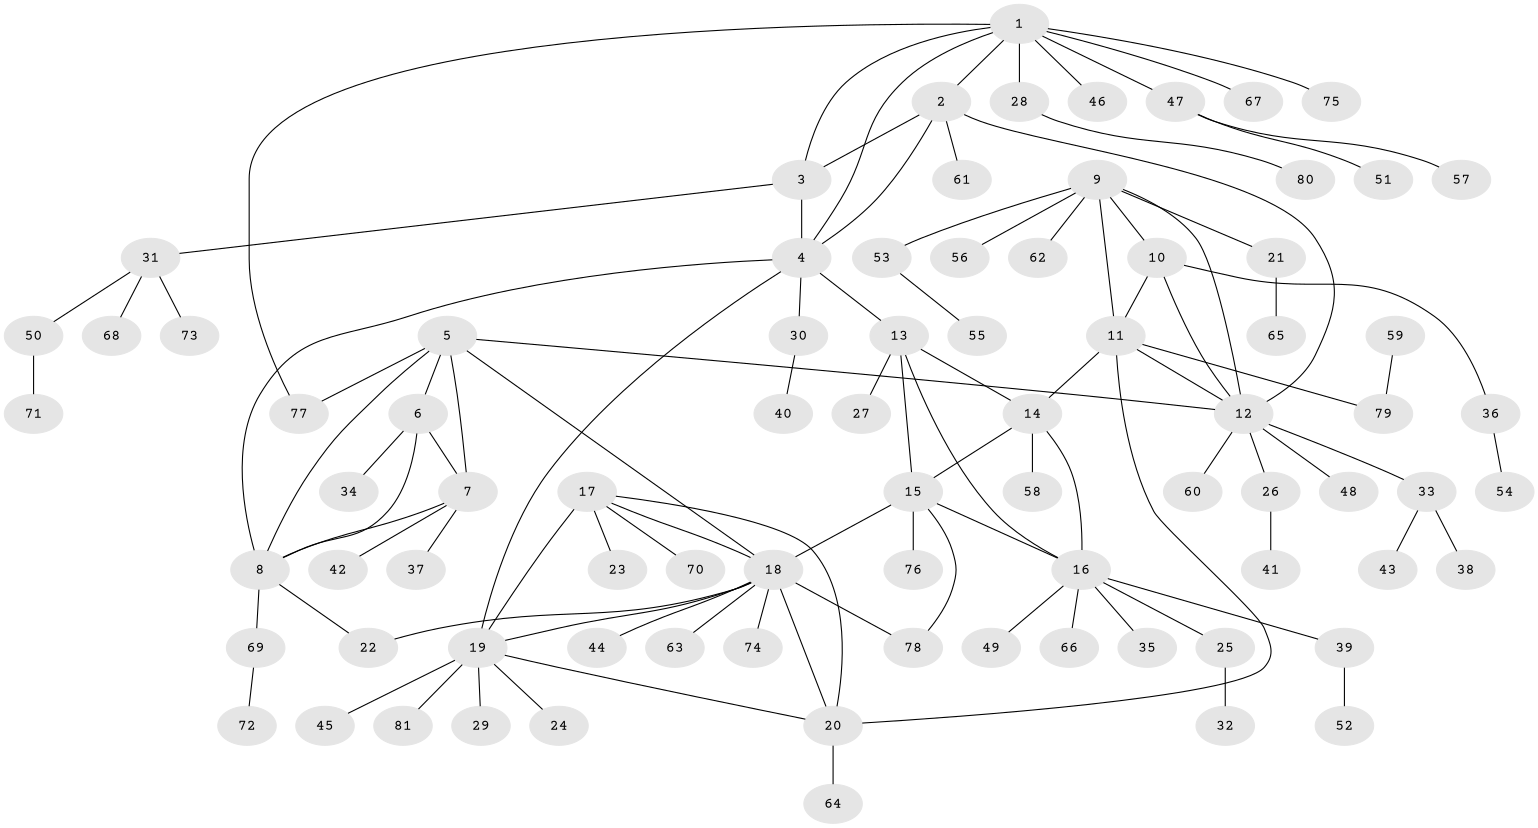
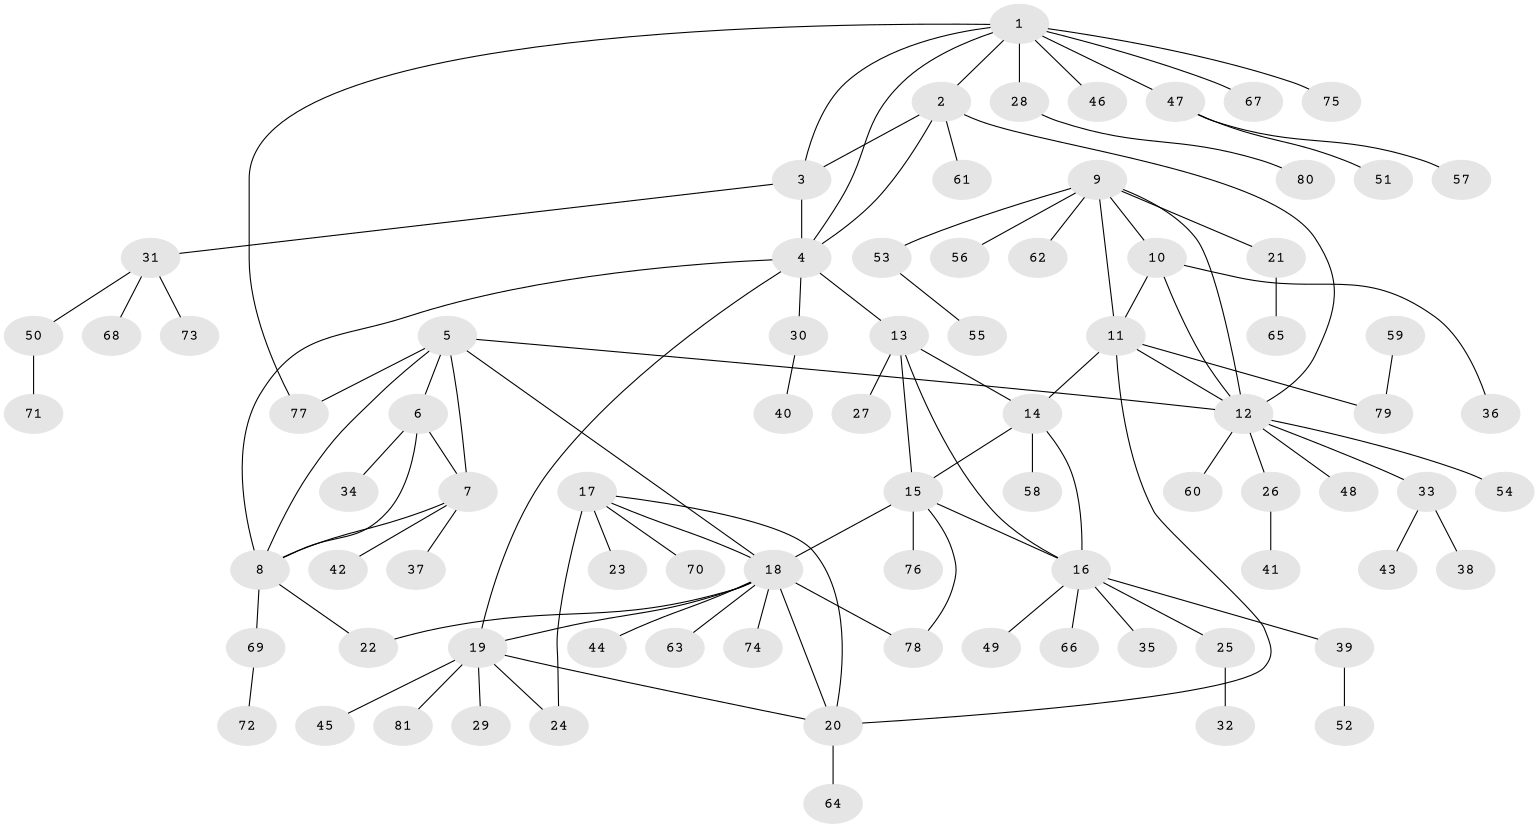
(1498, 453) -> (1378, 445)
(530, 568) -> (561, 608)
